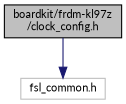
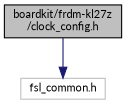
(63, 21) -> (63, 21)
